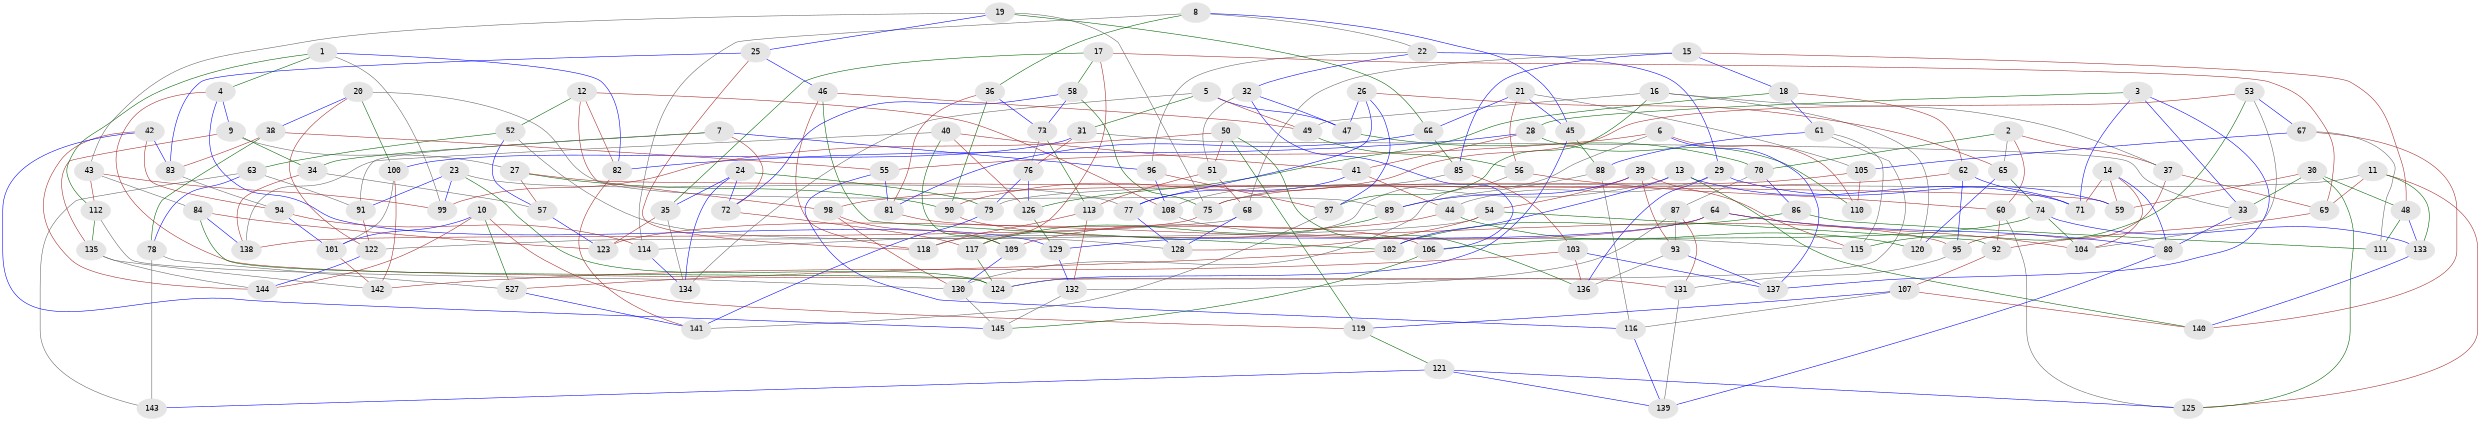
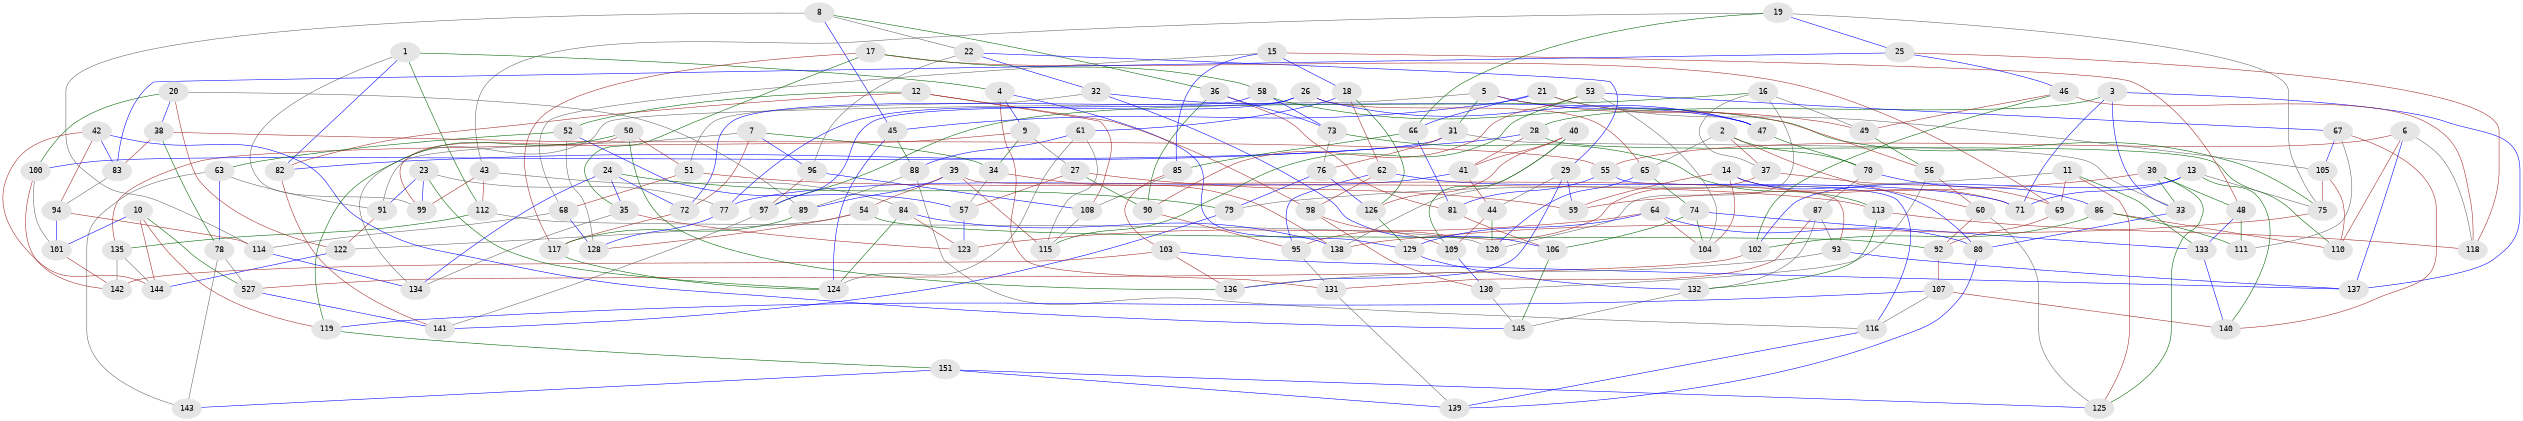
none -> (2213, 230)
(1080, 252) -> (1792, 279)
(728, 281) -> (866, 225)
(1439, 369) -> (945, 369)
